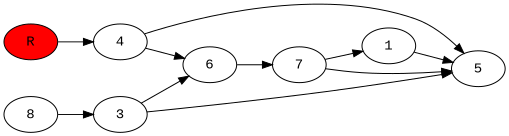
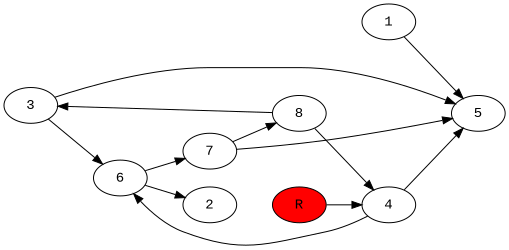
(339, 56) -> (250, 134)
none -> (341, 156)
none -> (210, 205)
